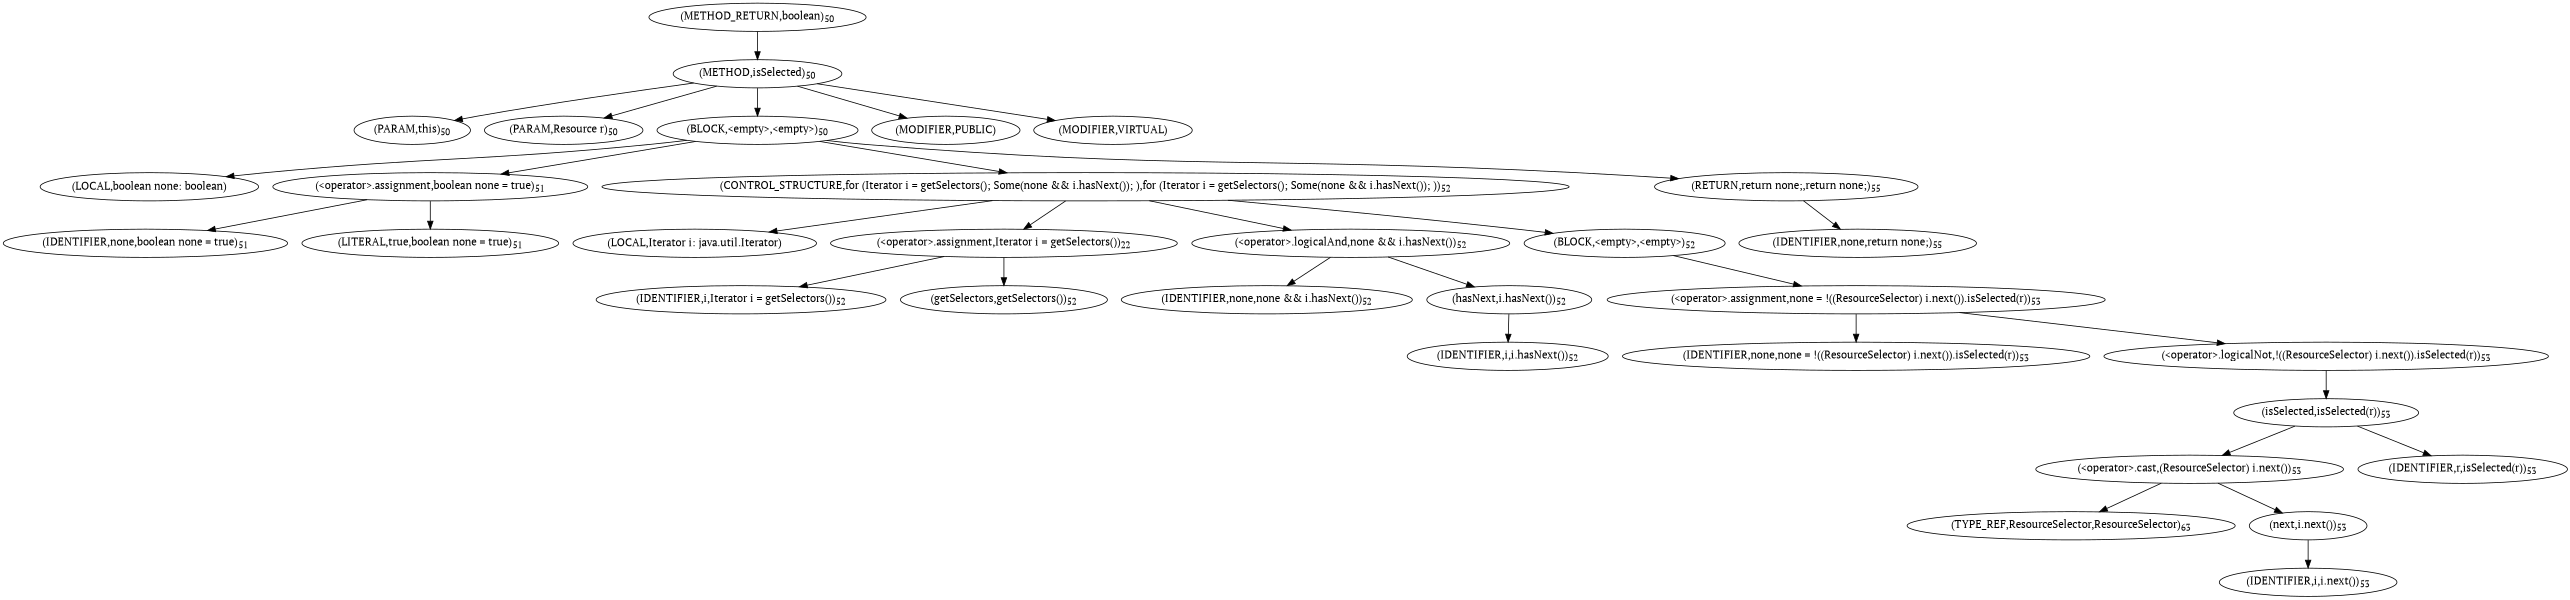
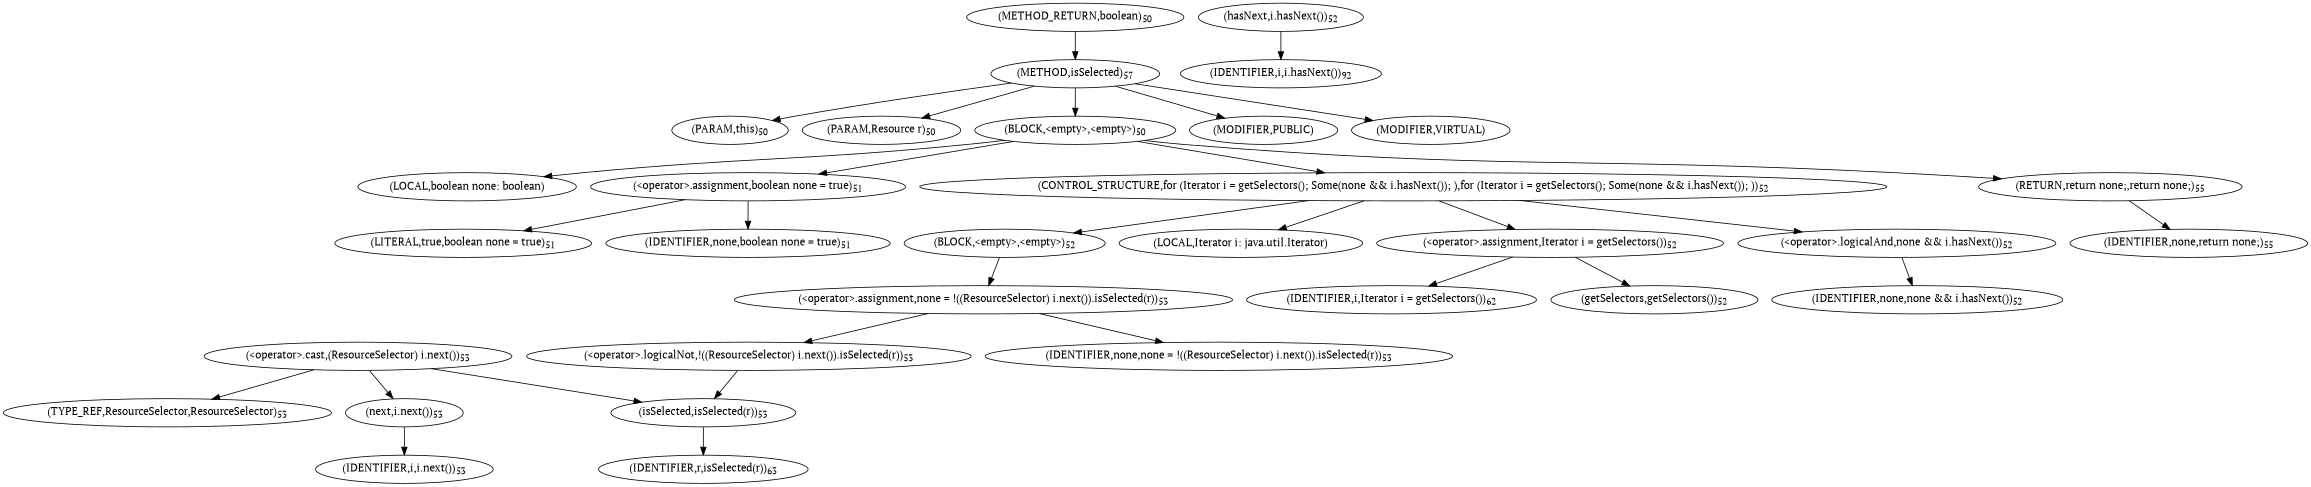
(811, 73) -> (1129, 73)
(1126, 242) -> (1672, 242)
(1427, 271) -> none
(841, 299) -> (1492, 299)
(1574, 355) -> (1347, 73)
(2262, 439) -> (533, 385)
(2532, 468) -> (772, 468)
(2186, 525) -> (282, 412)
